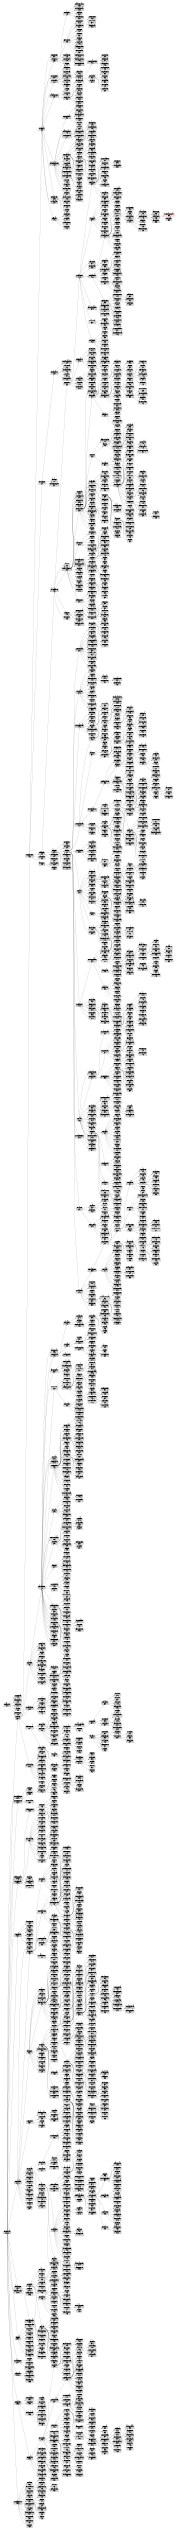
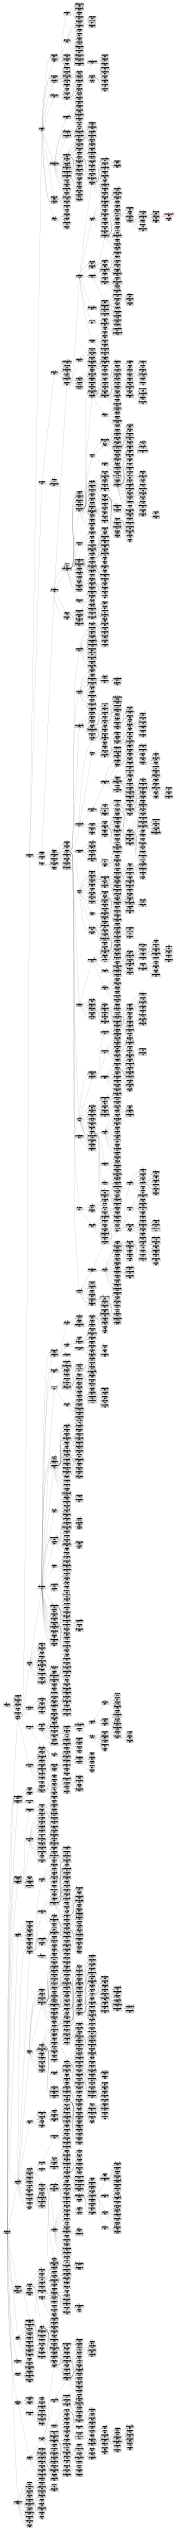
none -> (105, 190)
none -> (67, 2164)
